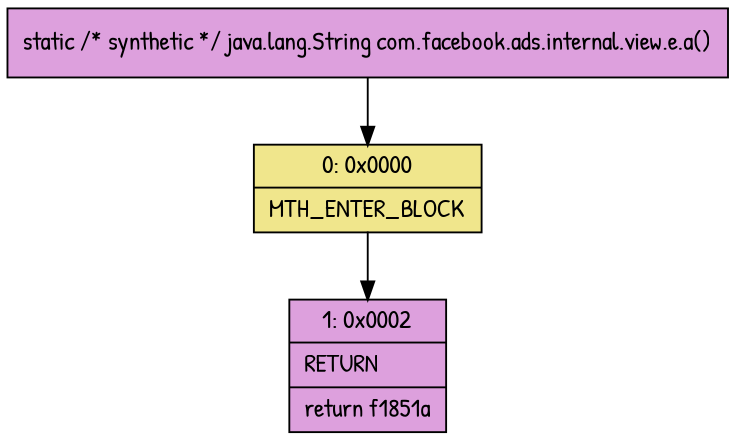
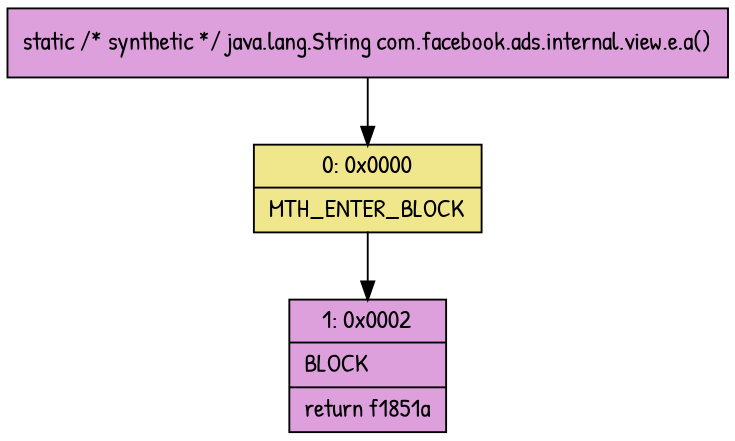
(342, 364) -> (337, 364)
